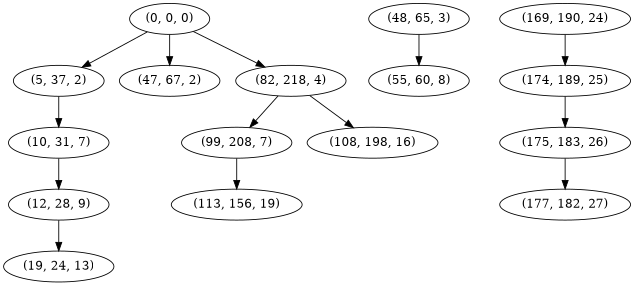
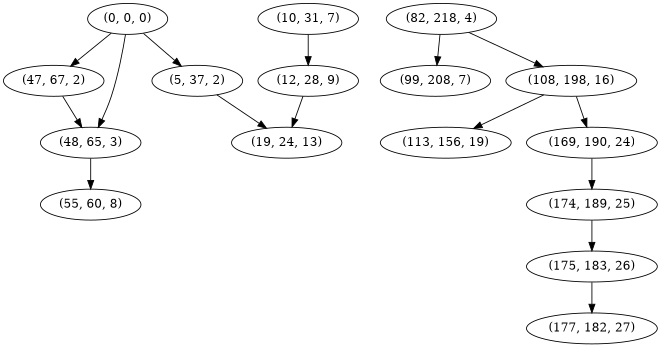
(225, 47) -> (117, 78)
(59, 108) -> (238, 109)
none -> (70, 108)
none -> (580, 108)
(237, 169) -> (513, 110)
